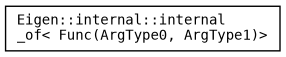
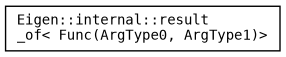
(143, 29) -> (143, 29)
